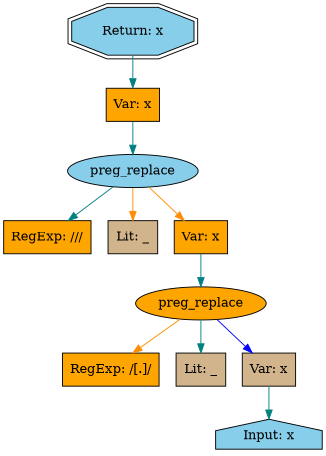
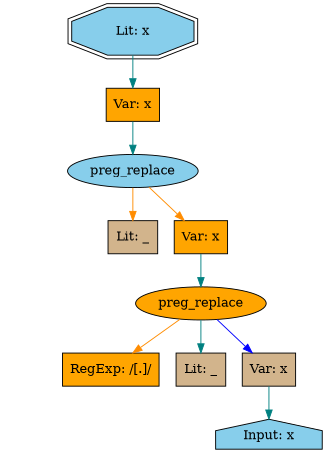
(133, 31) -> (133, 31)
(47, 237) -> none
